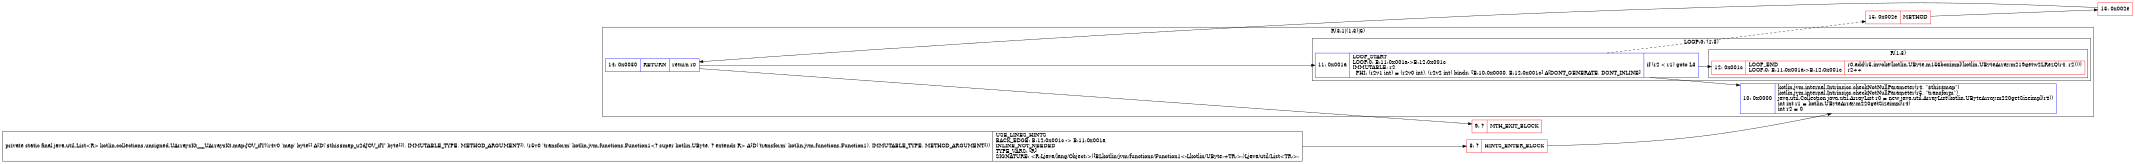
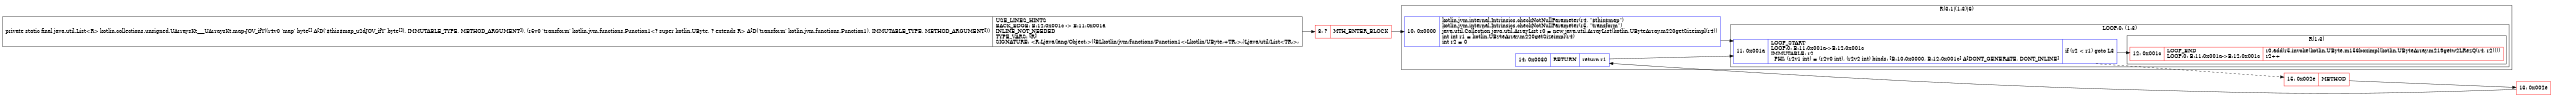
(684, 65) -> (1594, 60)
(1715, 83) -> (1725, 41)
(1507, 126) -> none
(1514, 146) -> (1361, 31)
